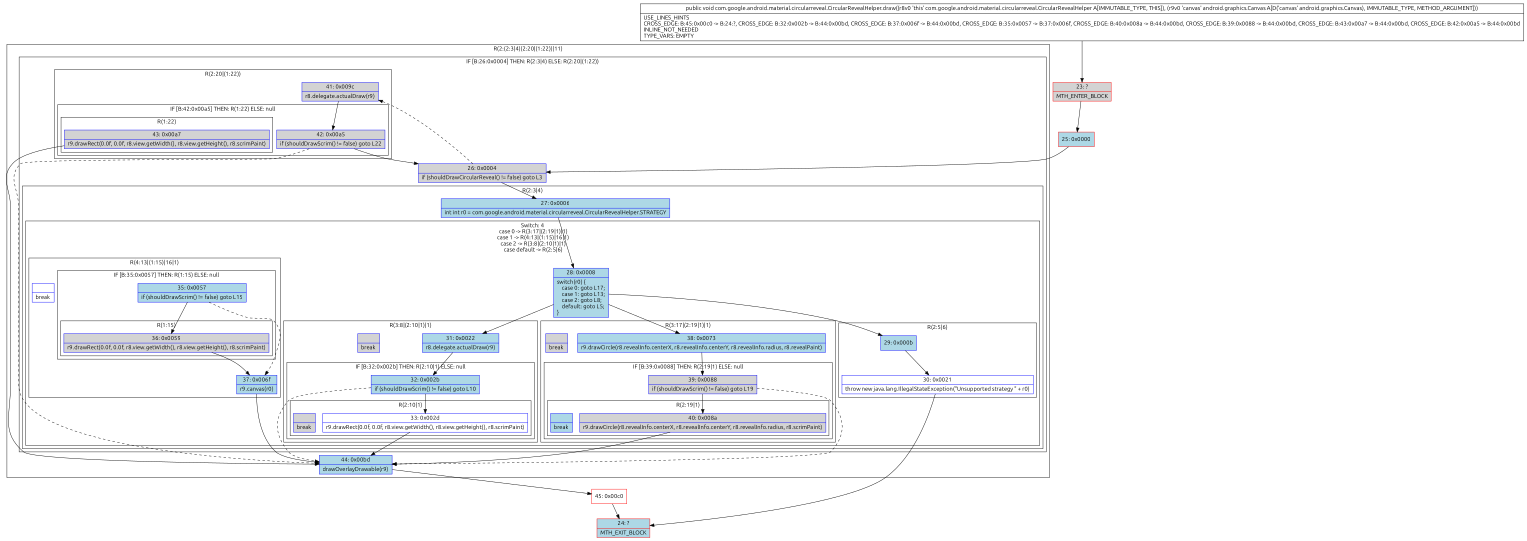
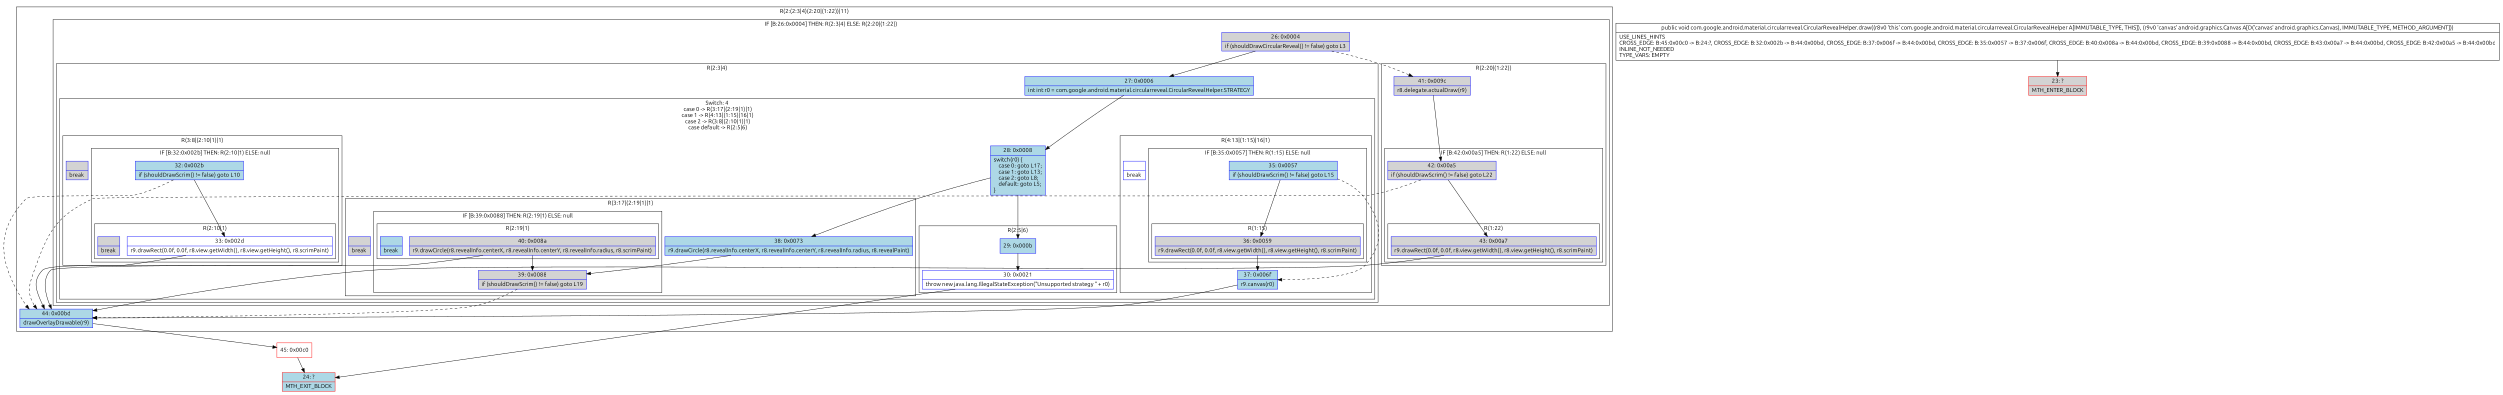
(1076, 139) -> none
(394, 160) -> (1467, 207)
(461, 343) -> none
(703, 403) -> (532, 261)
